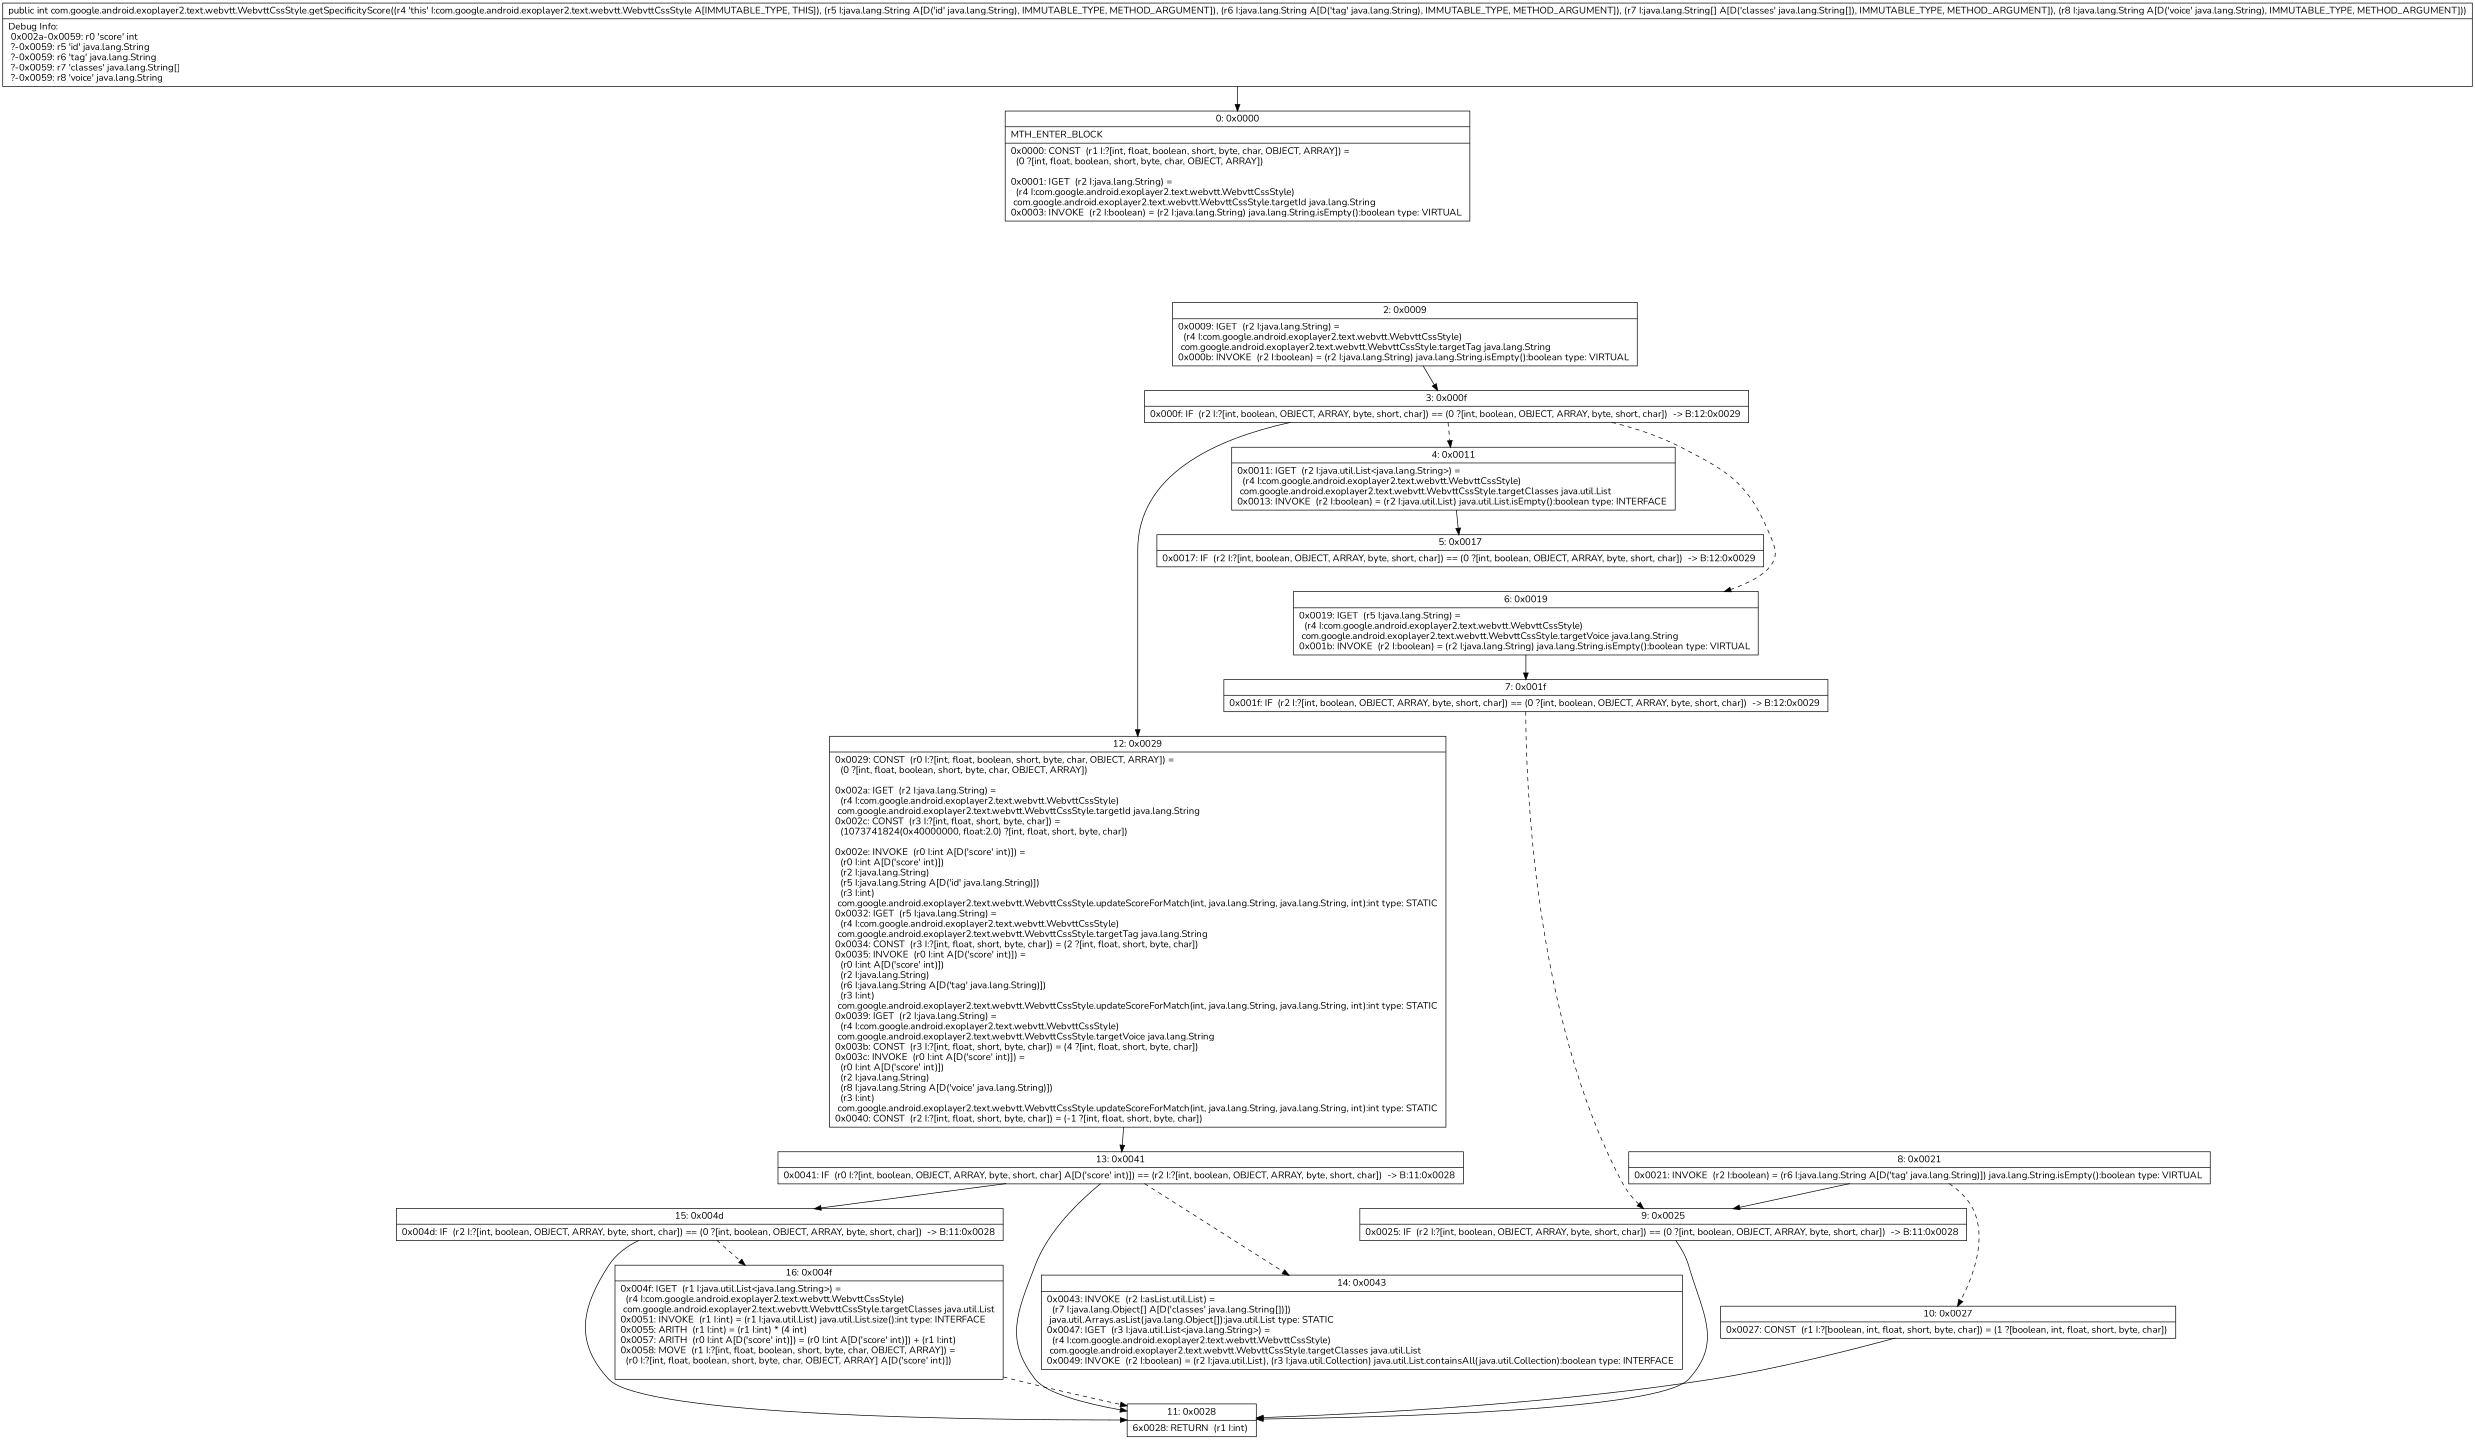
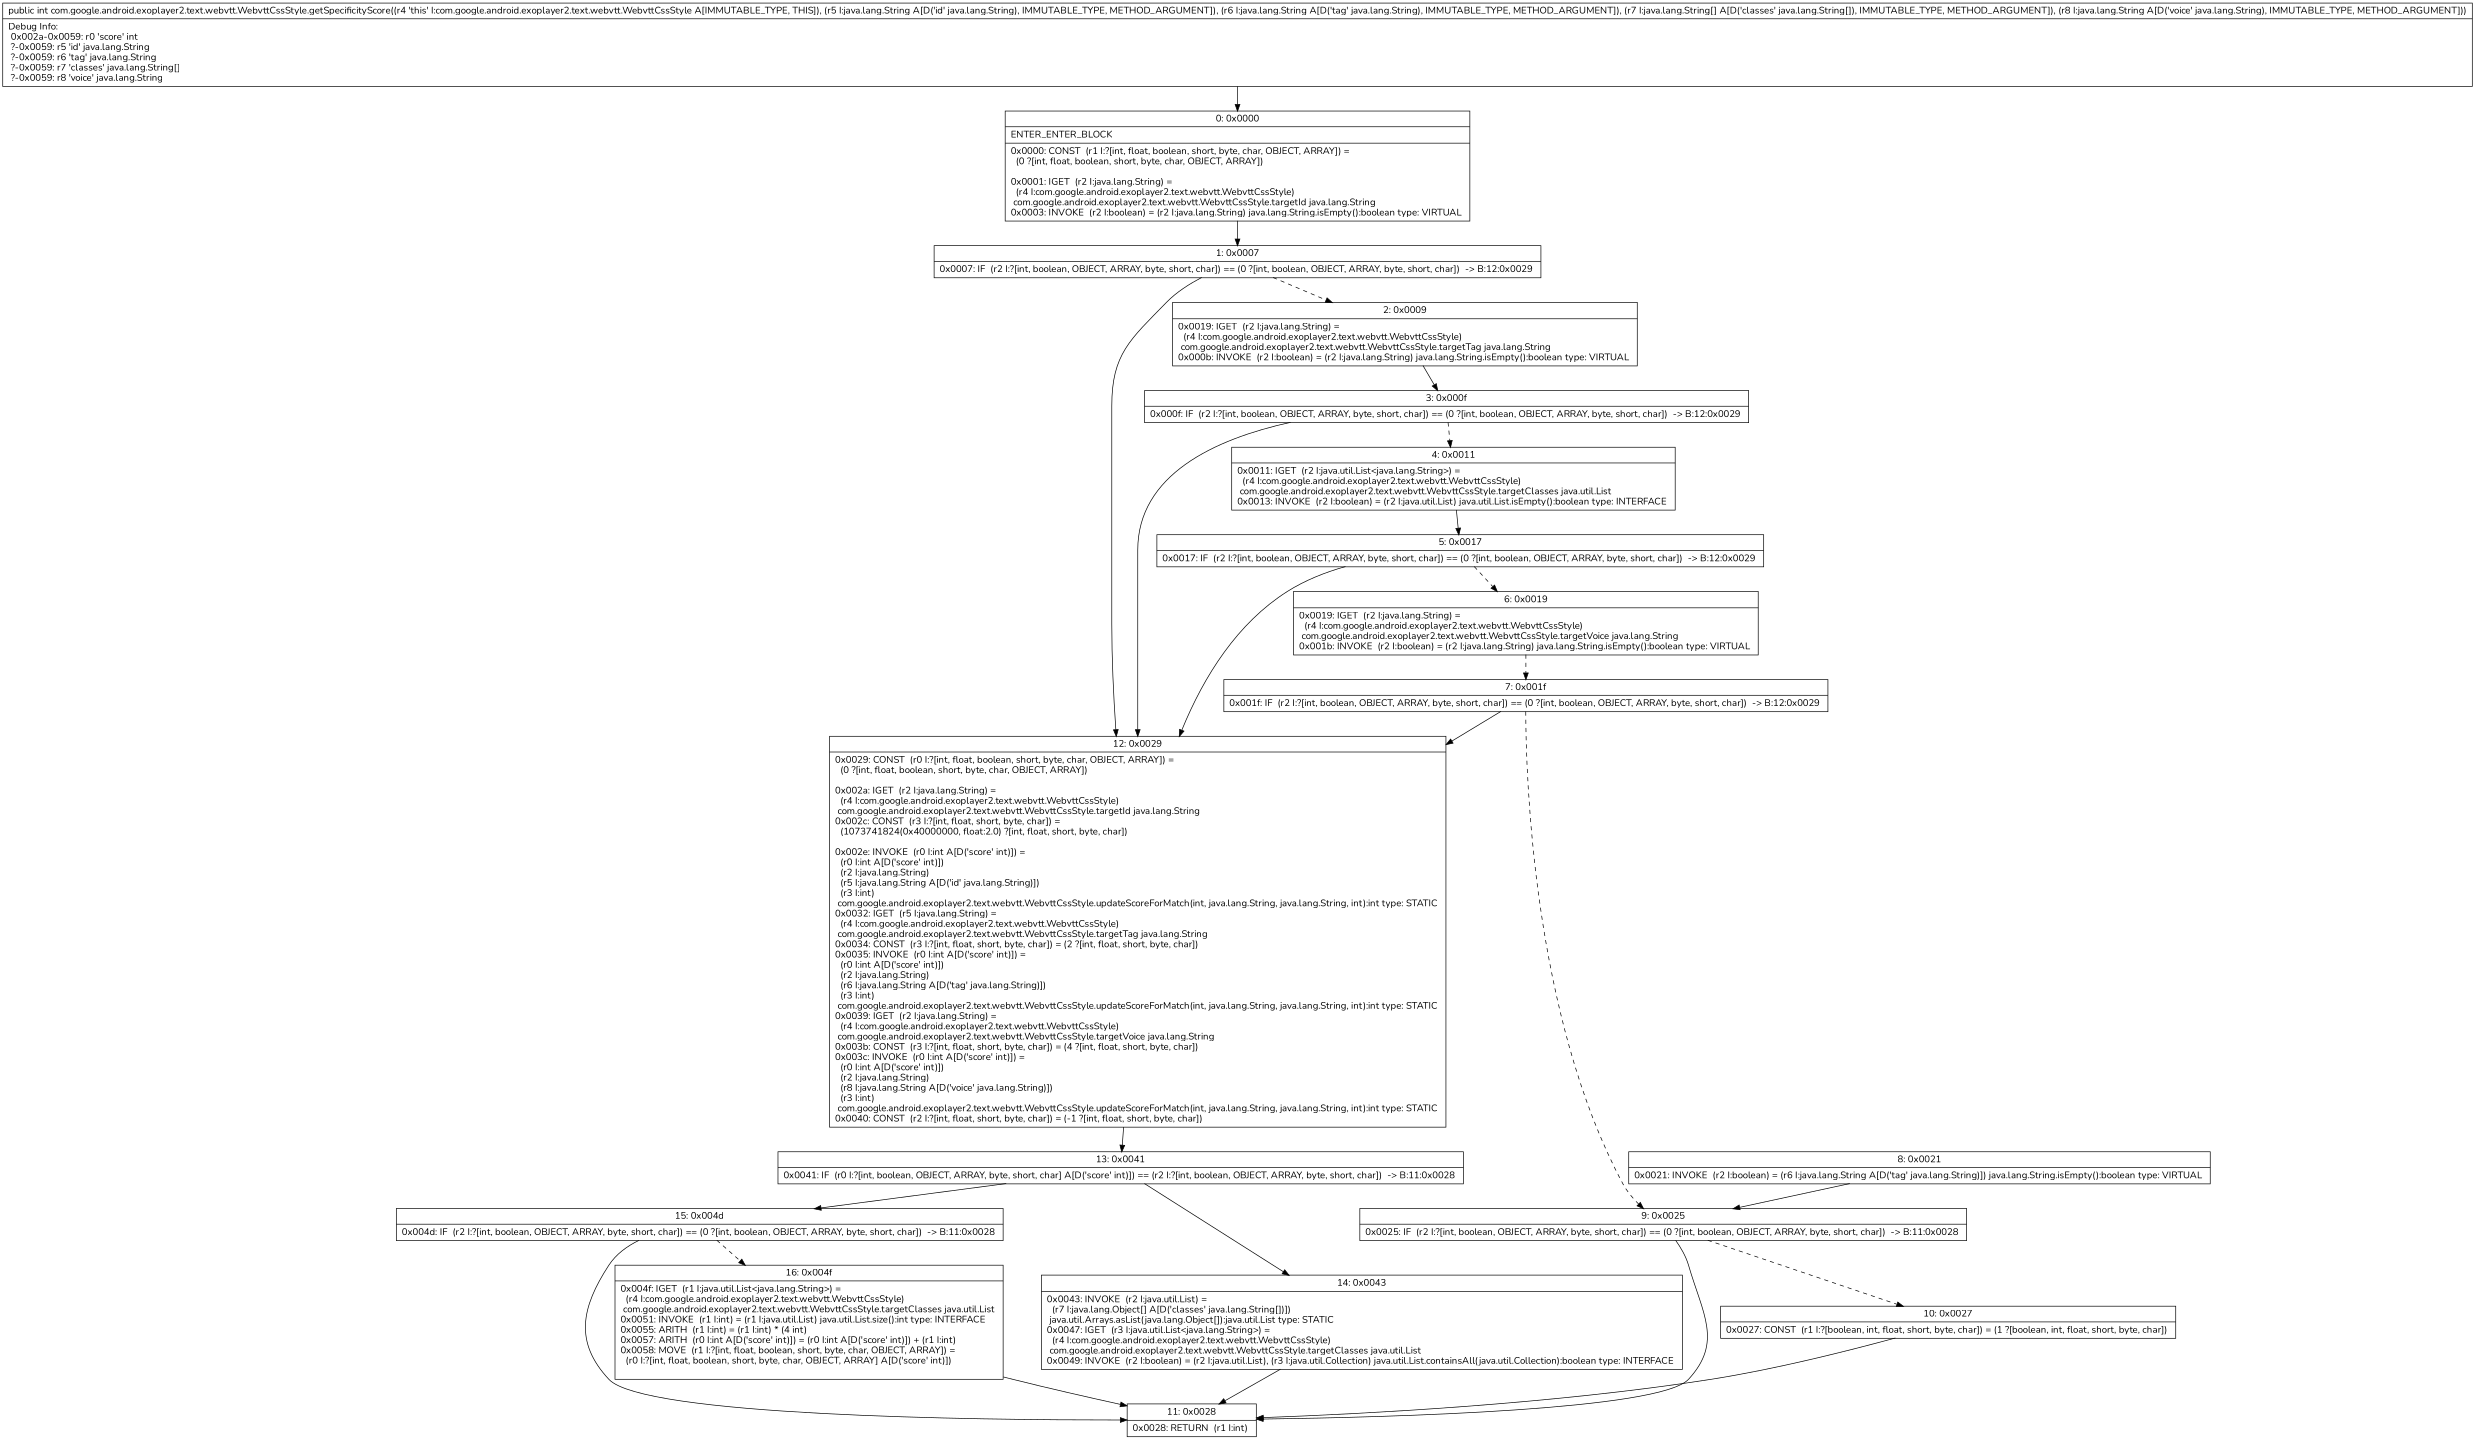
(1057, 135) -> (1062, 135)
none -> (1238, 262)
(1260, 327) -> (1260, 327)
(1738, 483) -> (1483, 577)
(1381, 616) -> (1381, 616)
none -> (1244, 628)
(1526, 664) -> (1526, 664)
none -> (1476, 726)
(1214, 1228) -> (1214, 1228)
(1979, 1238) -> (1802, 1272)
(1132, 1299) -> (1128, 1299)
(1018, 1316) -> (1253, 1385)
(1068, 1392) -> (1062, 1391)
(1192, 1428) -> (1192, 1428)
